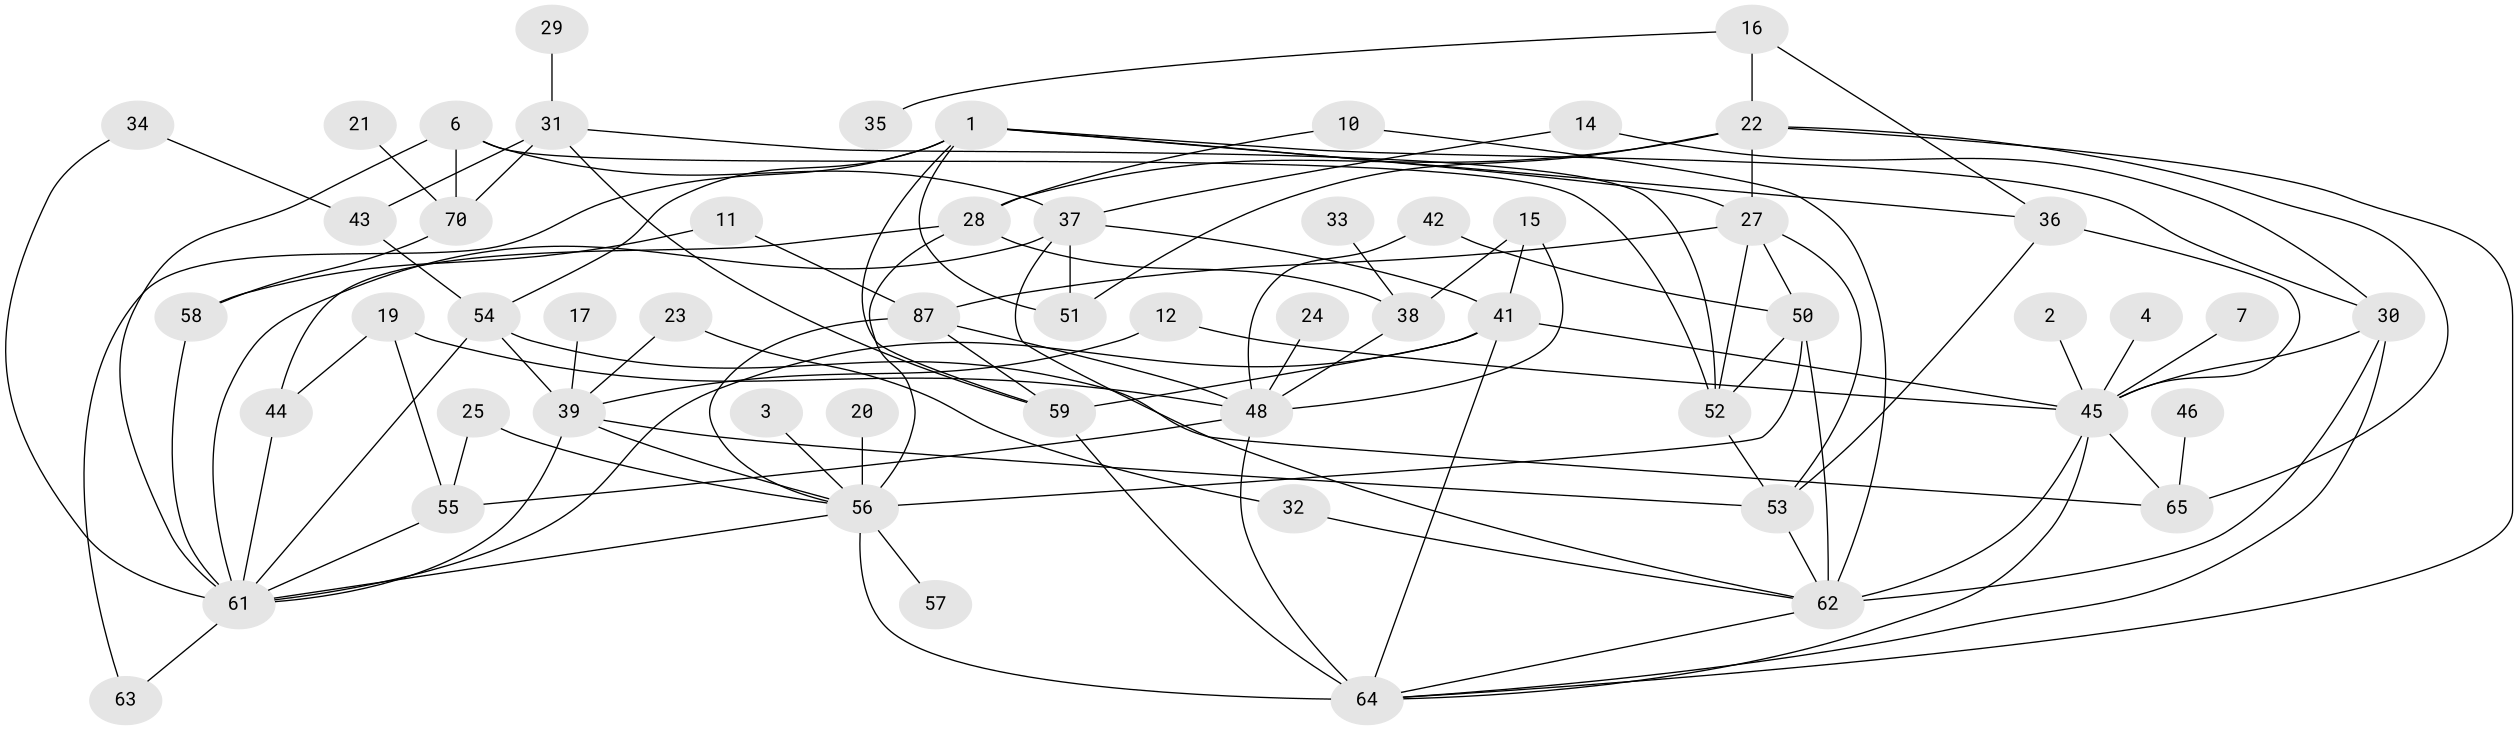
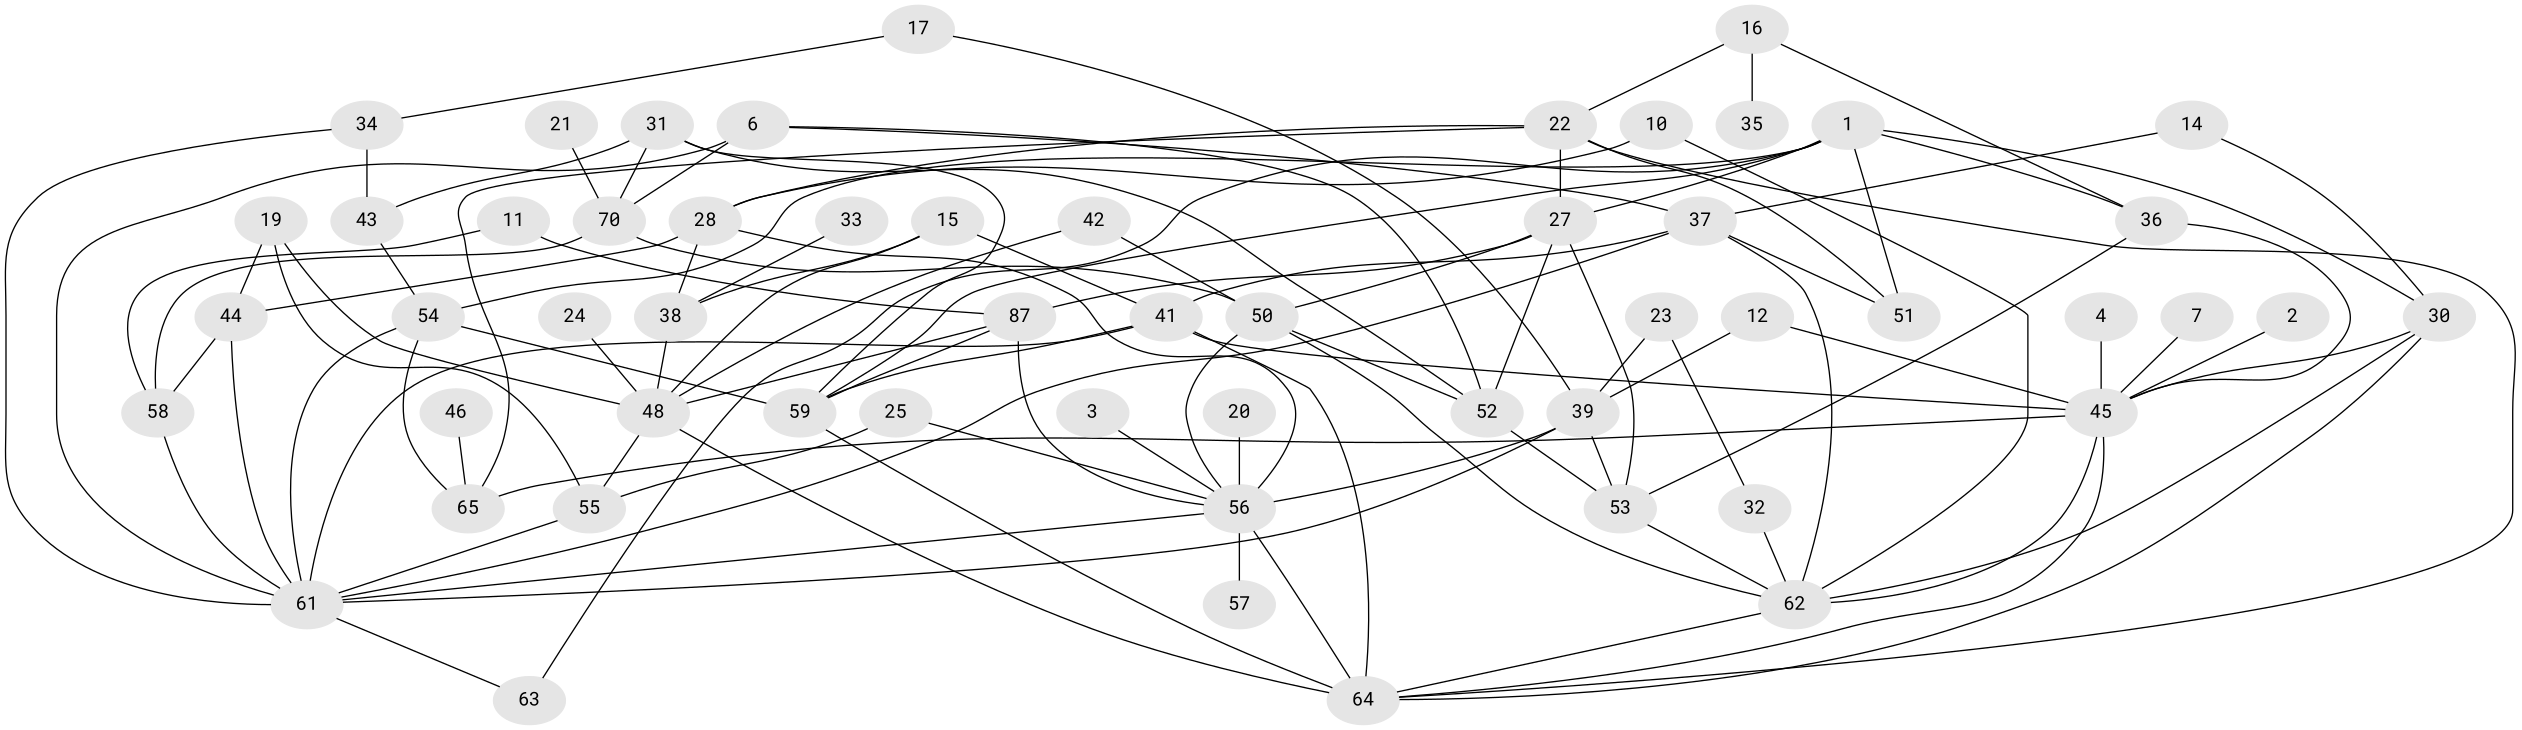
(552, 29) -> none
none -> (643, 77)
none -> (905, 270)
none -> (194, 365)
(533, 372) -> (599, 361)
